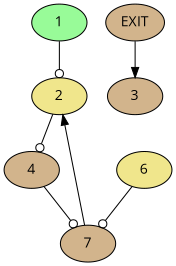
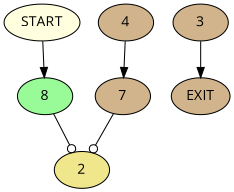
none -> (42, 23)
(59, 23) -> (45, 96)
(135, 54) -> (201, 54)
(47, 129) -> none
(144, 170) -> none
(75, 175) -> (104, 130)
(57, 204) -> (125, 54)
